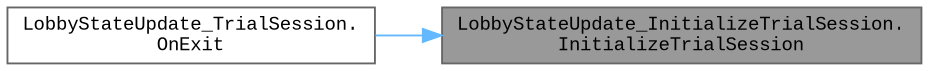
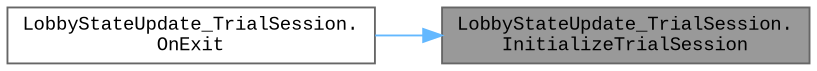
(682, 35) -> (626, 35)
